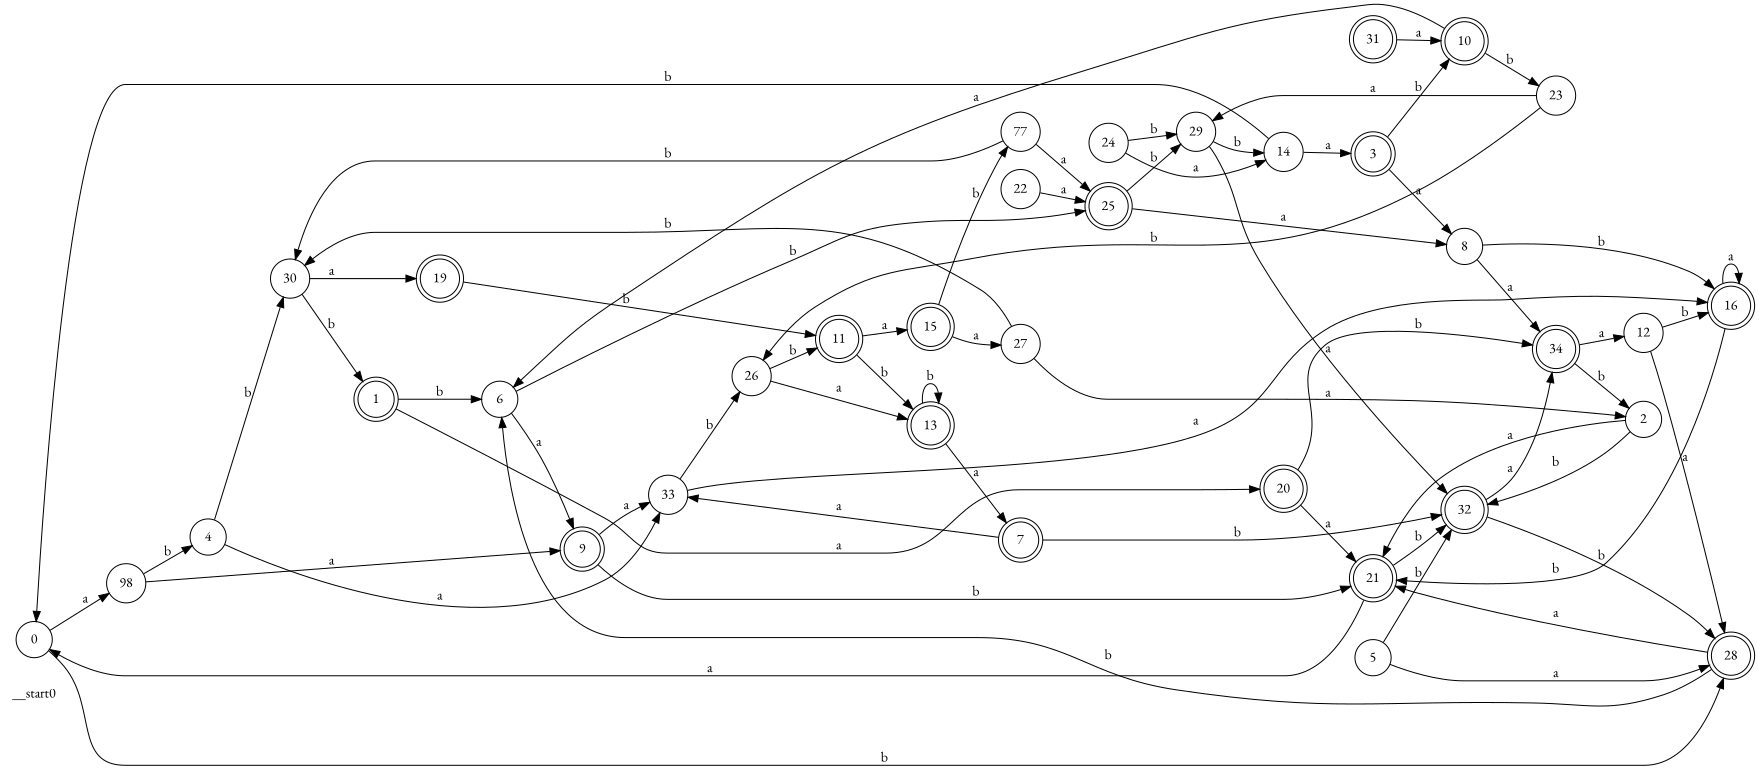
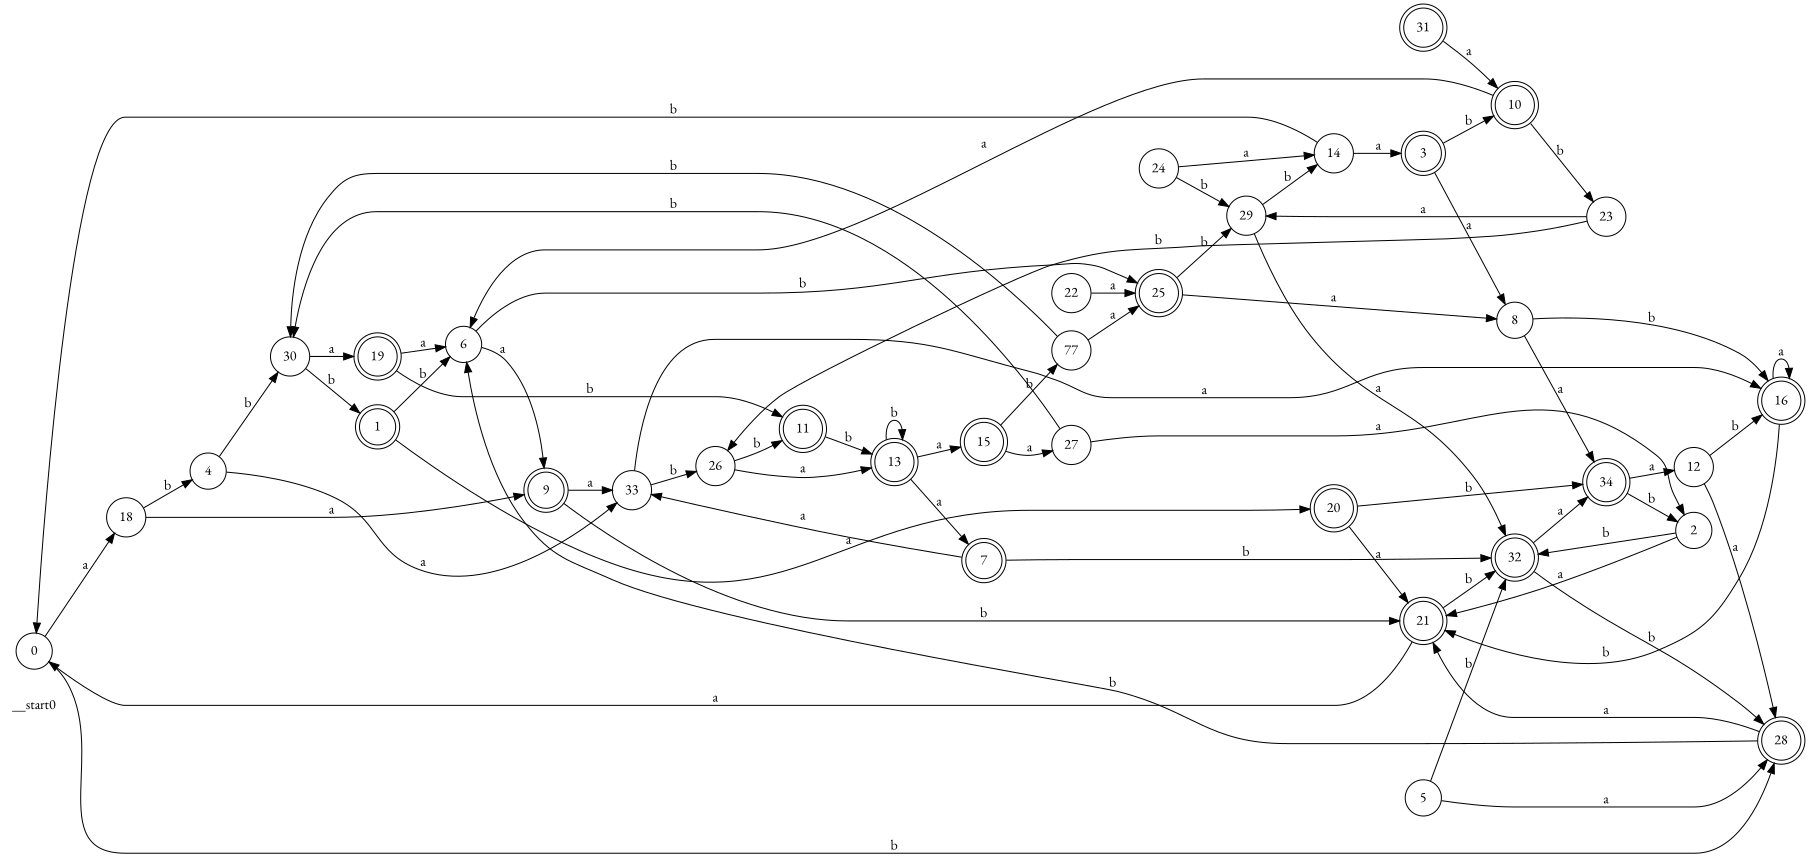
(880, 334) -> (934, 453)
none -> (418, 351)
(126, 583) -> (126, 517)
